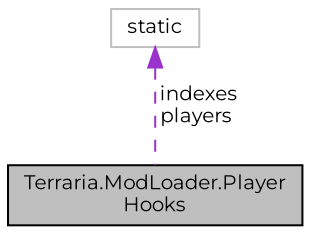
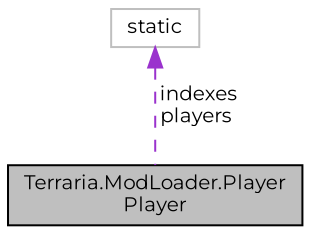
(155, 195) -> (155, 195)
